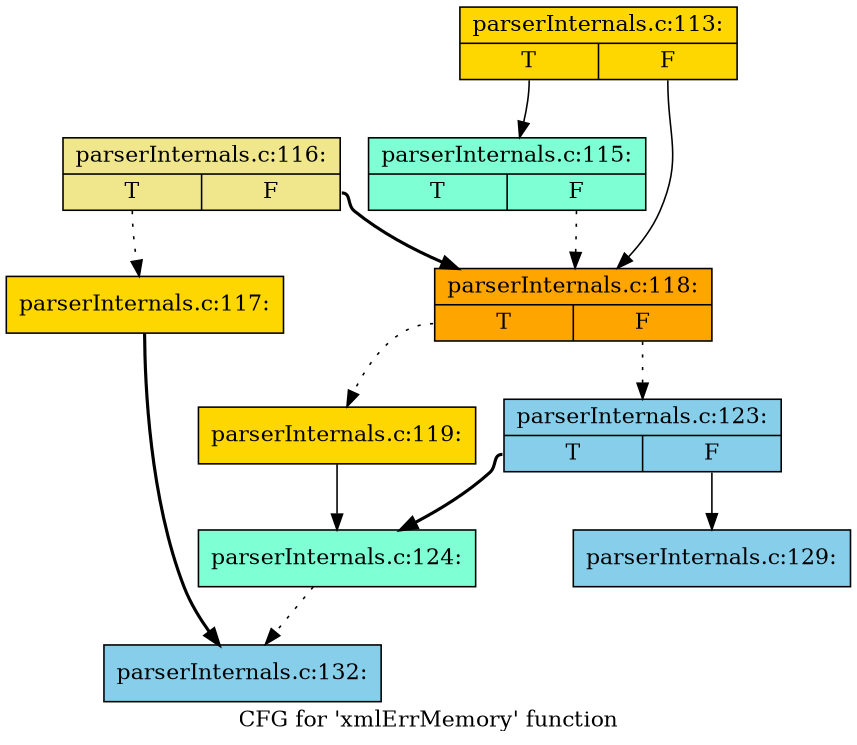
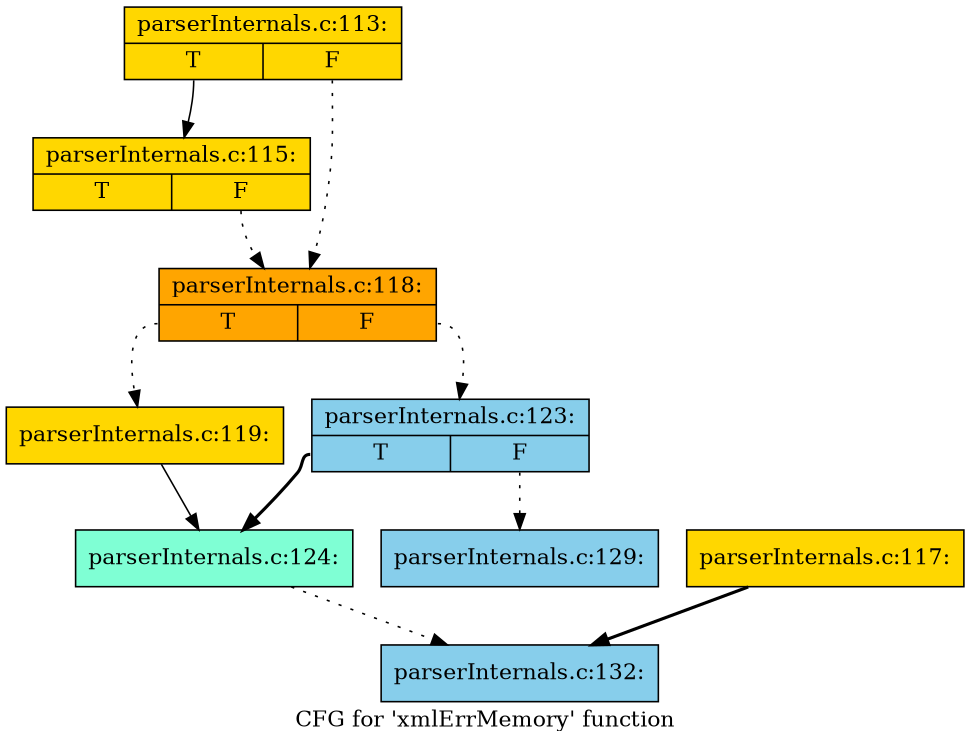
(202, 174) -> none
(507, 174) -> (172, 174)
(671, 174) -> (331, 167)
(712, 493) -> (520, 493)
